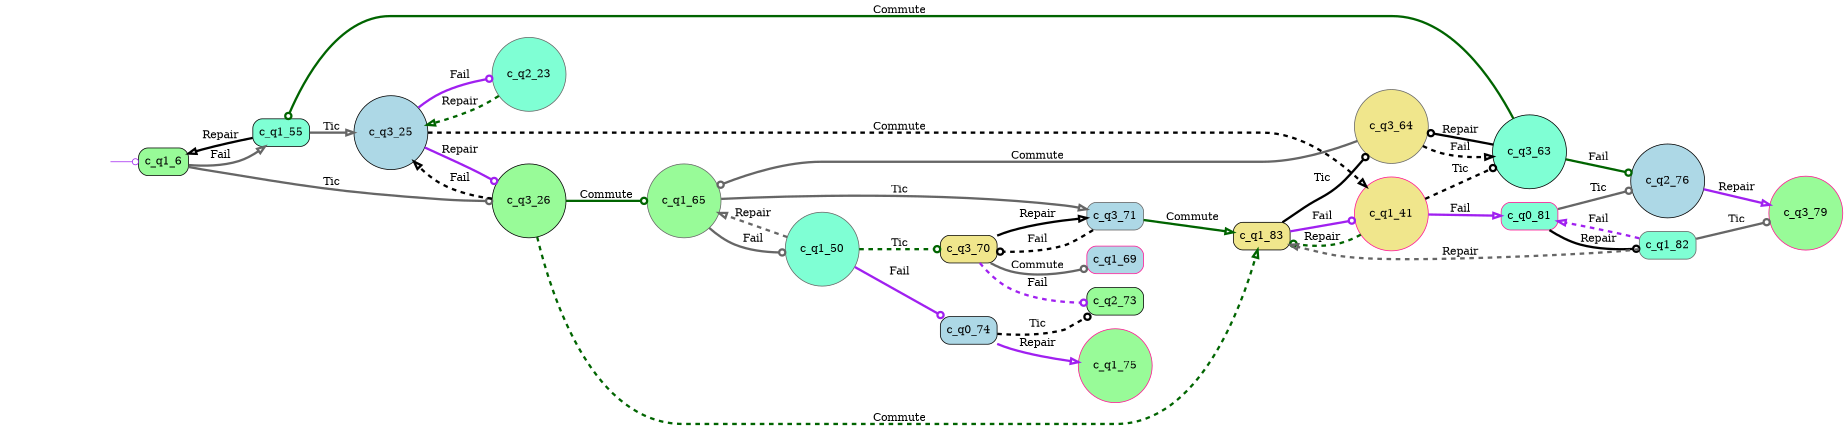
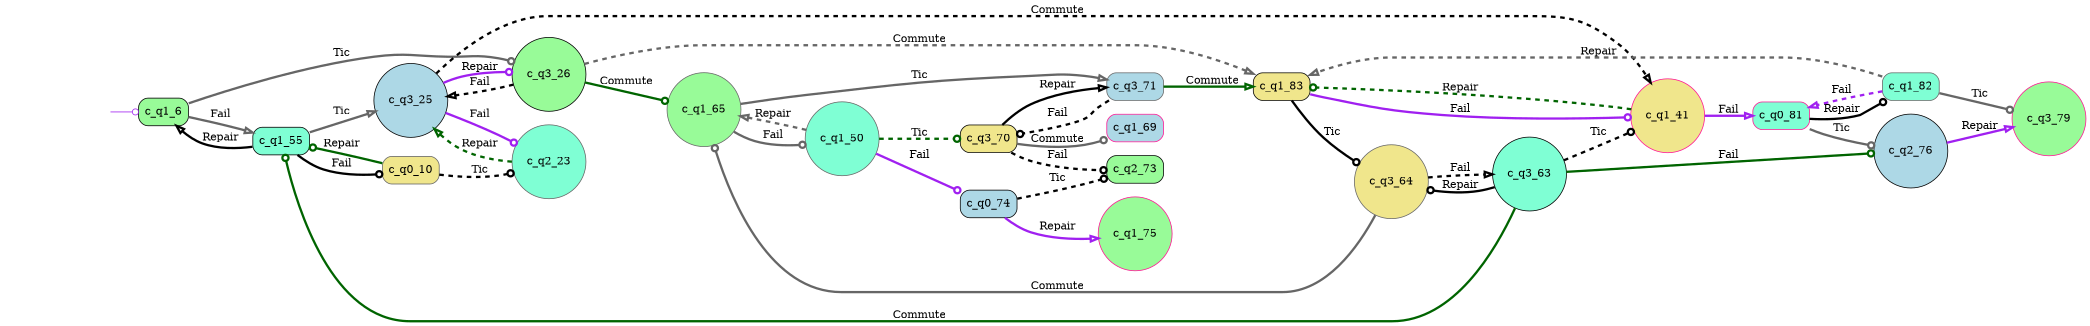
none -> (411, 170)
(1458, 184) -> (1596, 147)
(1025, 294) -> (1055, 166)
(888, 424) -> (916, 45)
